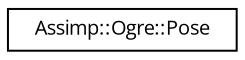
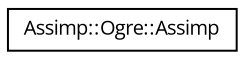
(122, 30) -> (122, 30)
